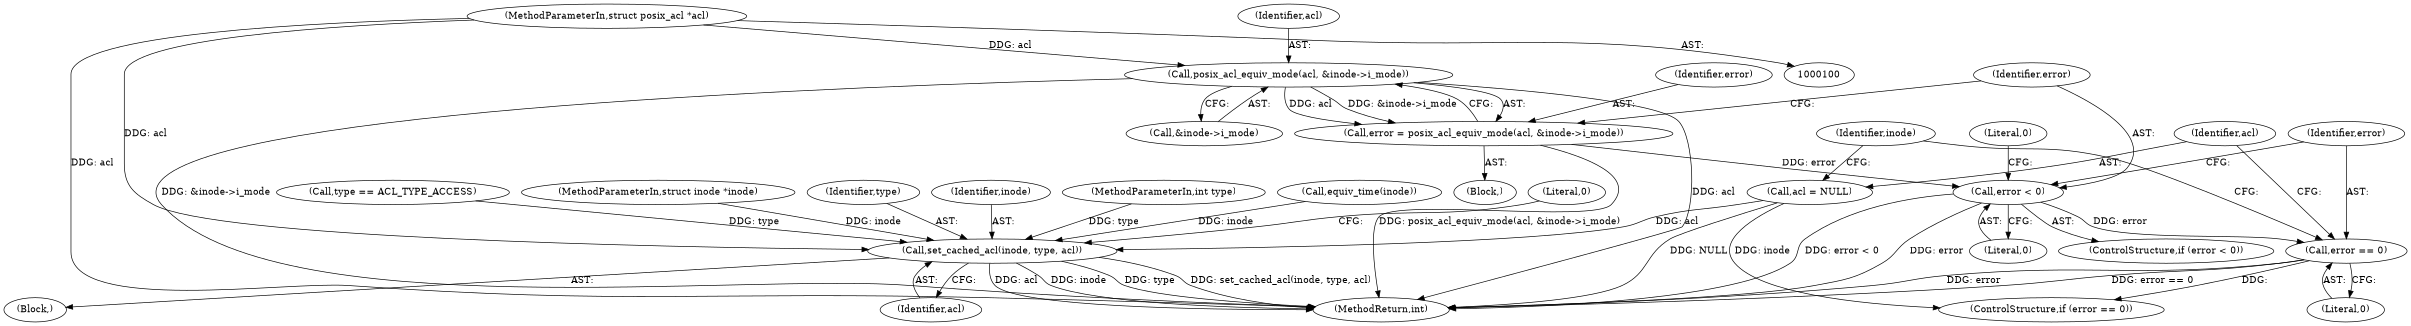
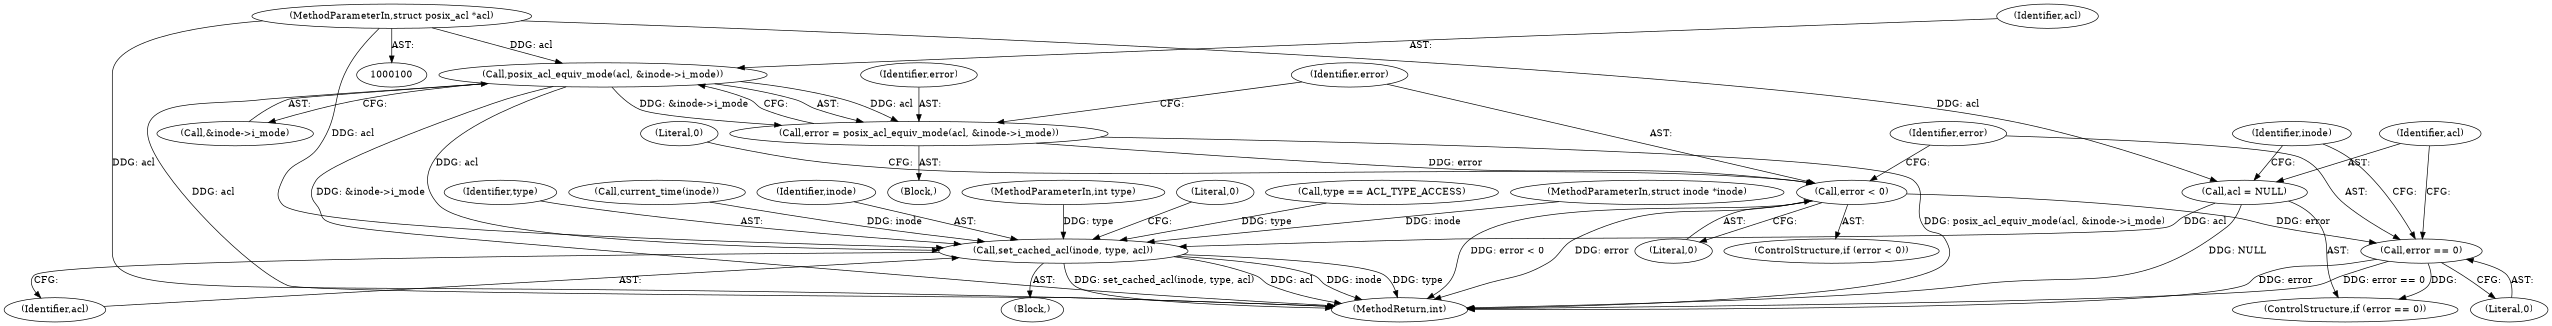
none -> (1371, 60)
(1360, 192) -> (657, 192)
none -> (496, 225)
(1762, 251) -> (2340, 251)
